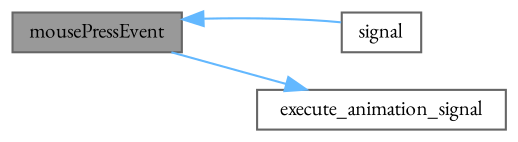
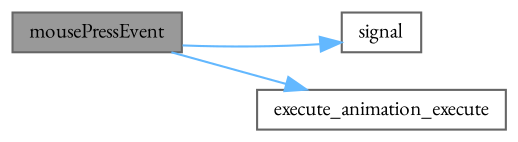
(273, 19) -> (251, 46)
(381, 110) -> (381, 110)
